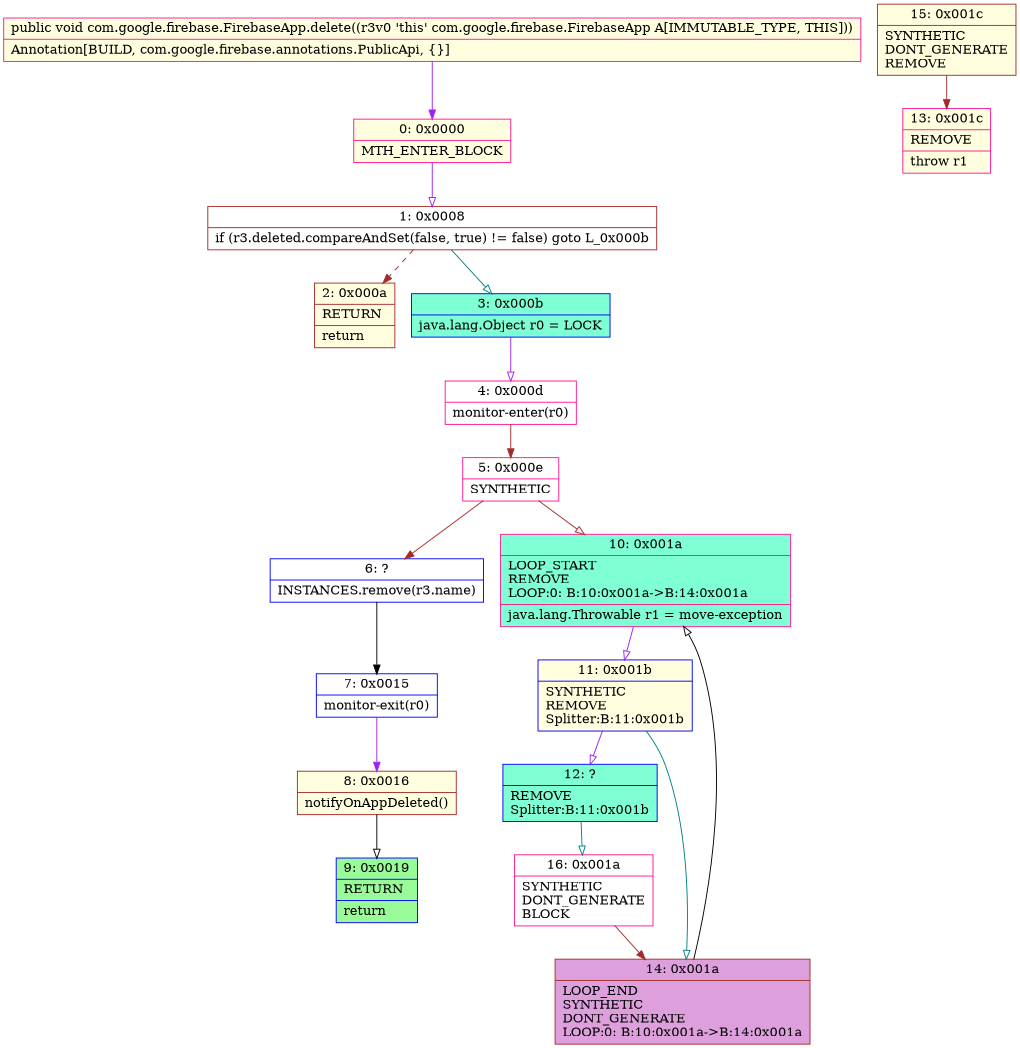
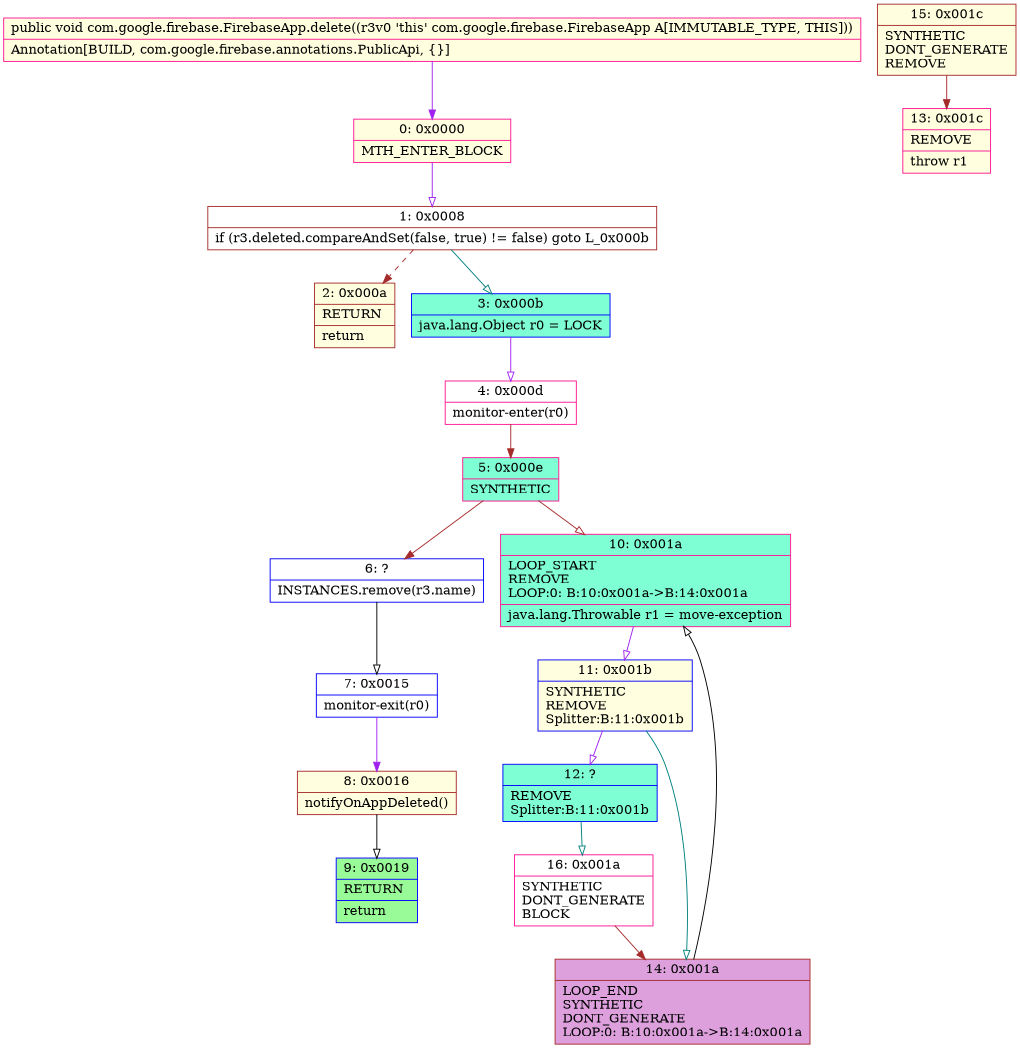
(511, 479) -> (511, 479)
(377, 633) -> (377, 633)
